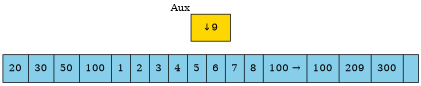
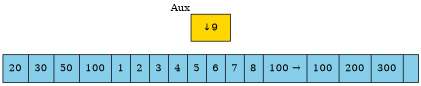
(355, 68) -> (355, 68)
